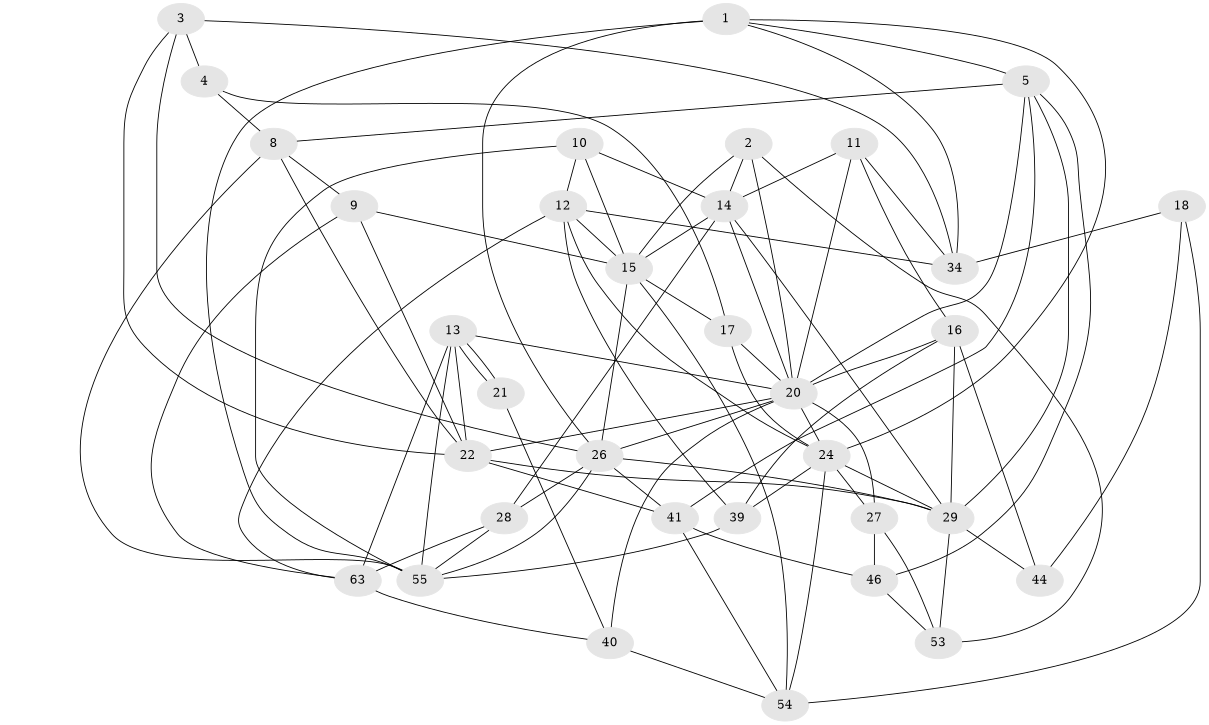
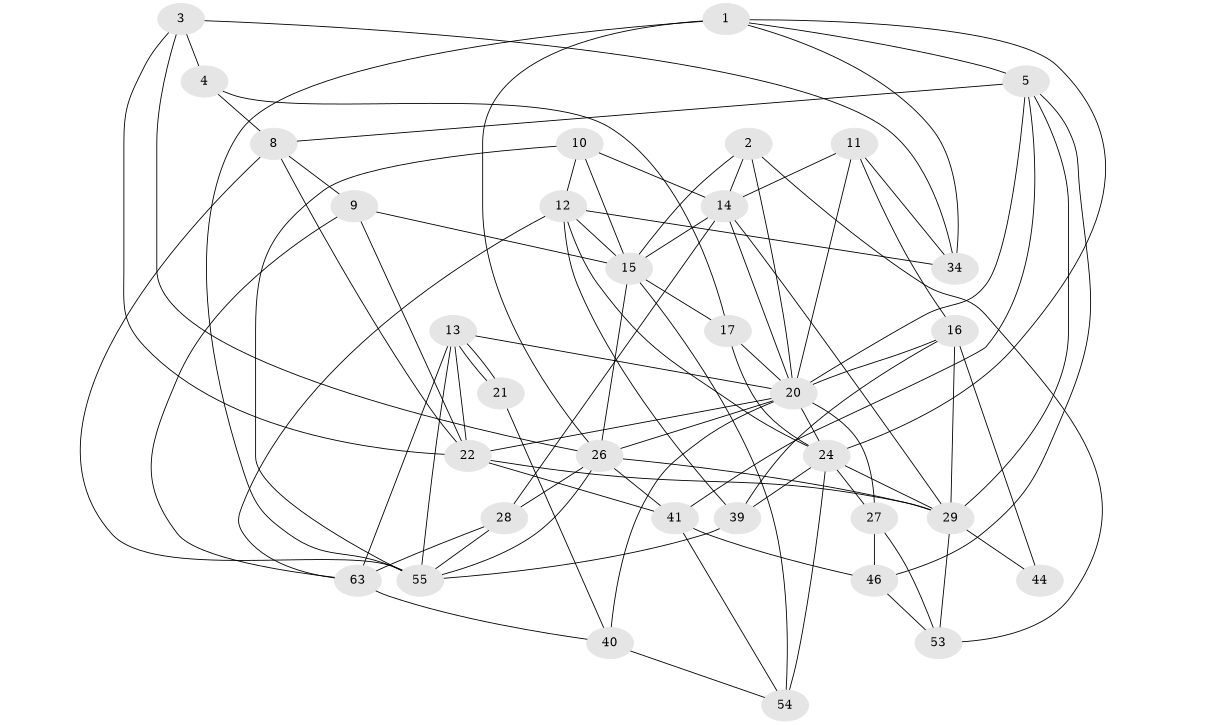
(1182, 206) -> none
